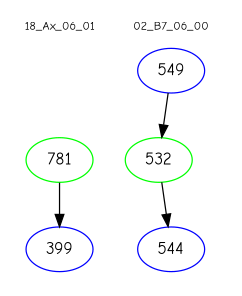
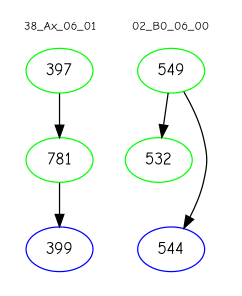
(60, 27) -> (60, 27)
(171, 27) -> (171, 27)
none -> (60, 71)
(171, 71) -> (171, 71)
(164, 198) -> (206, 154)
